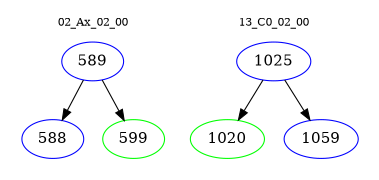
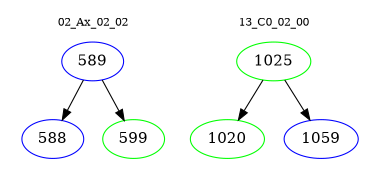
(93, 23) -> (93, 23)
(274, 61) -> (274, 61)
